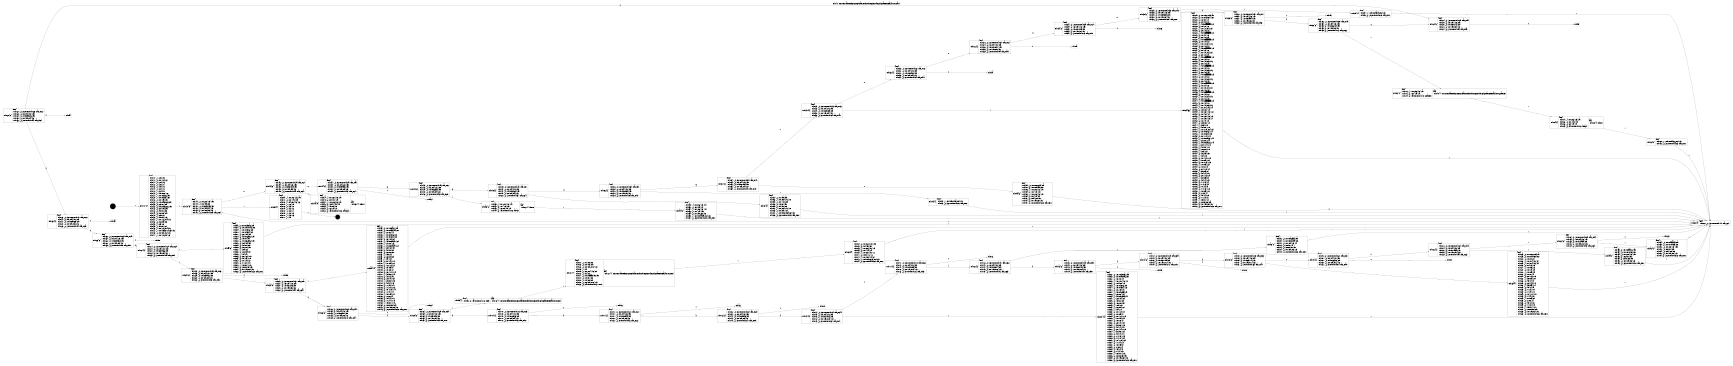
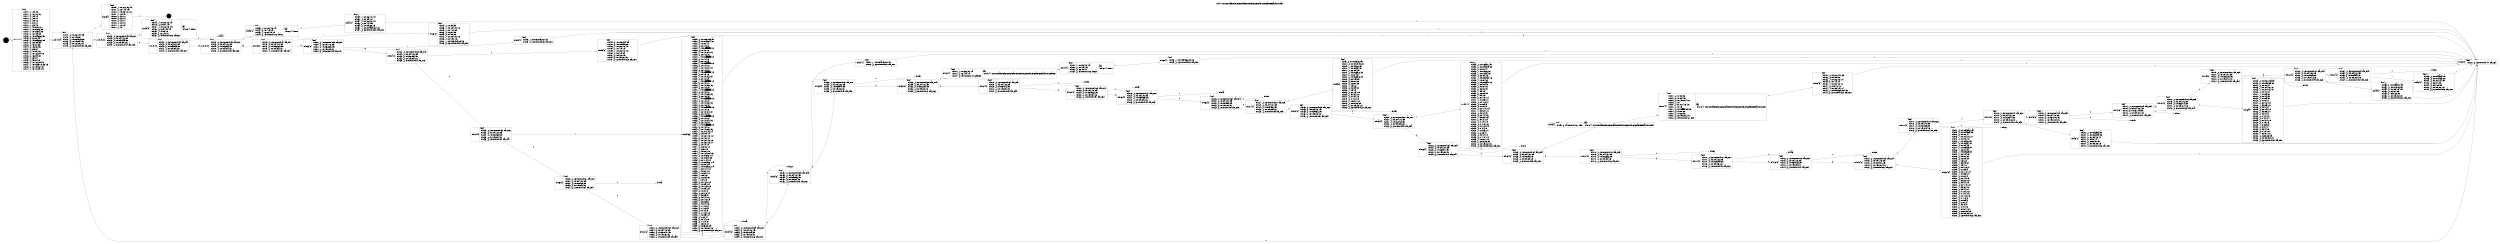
(691, 6) -> (1042, 89)
